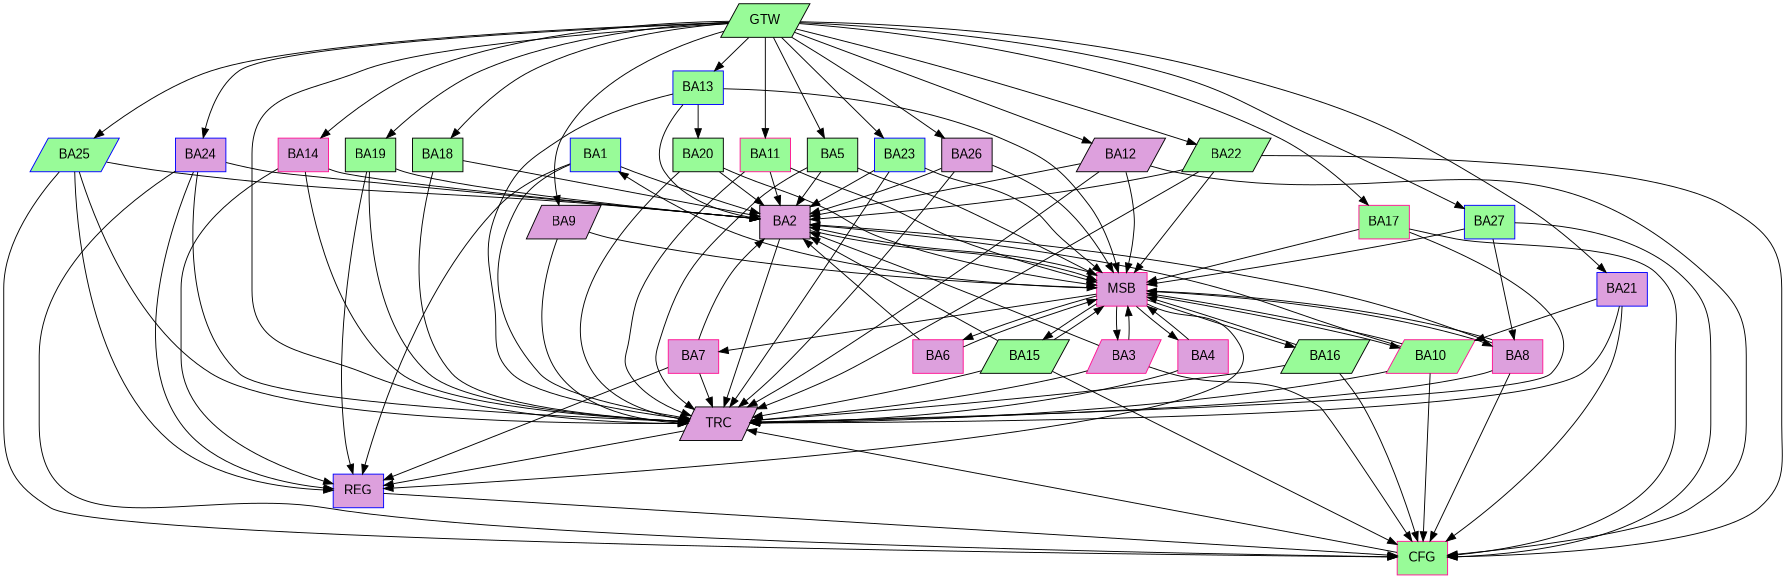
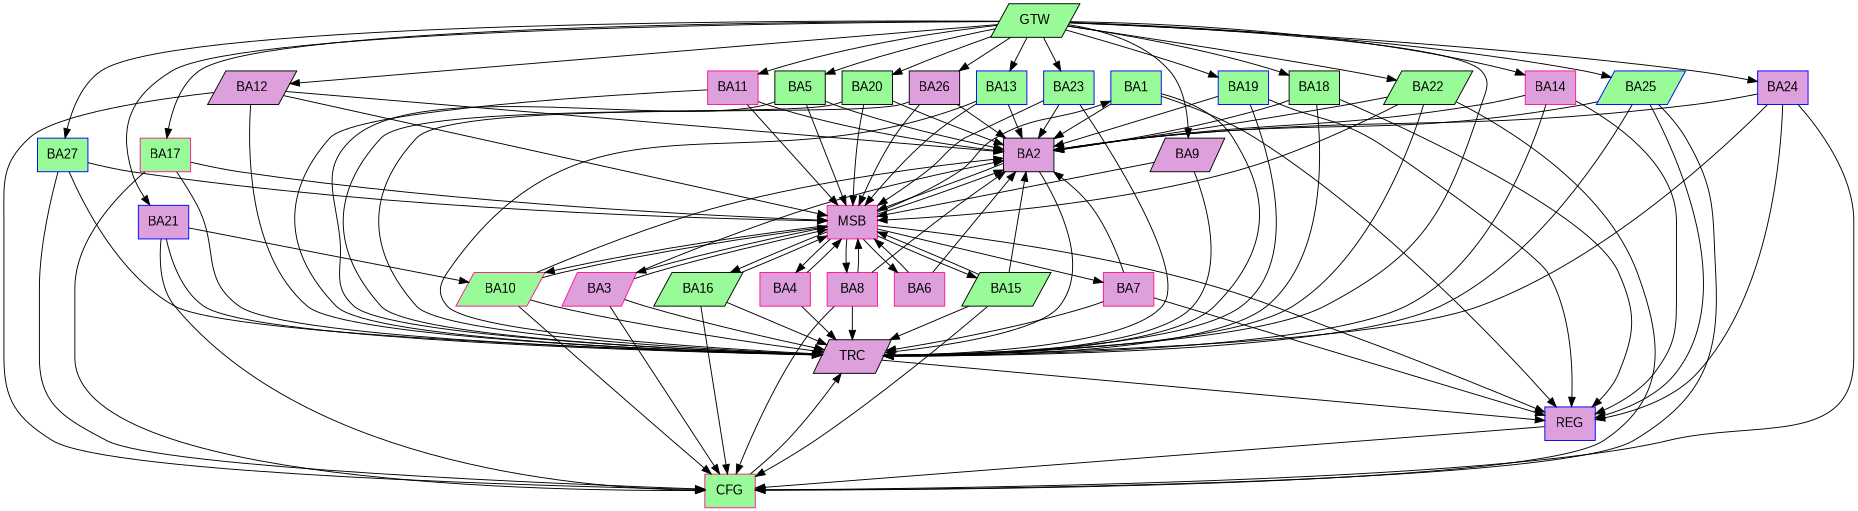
(698, 117) -> (946, 53)
(371, 155) -> (1243, 88)
(765, 155) -> (733, 88)
none -> (1548, 207)
(1503, 285) -> (204, 314)
